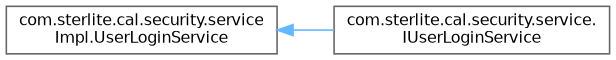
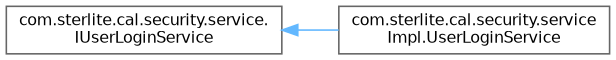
(313, 30) -> (318, 30)
